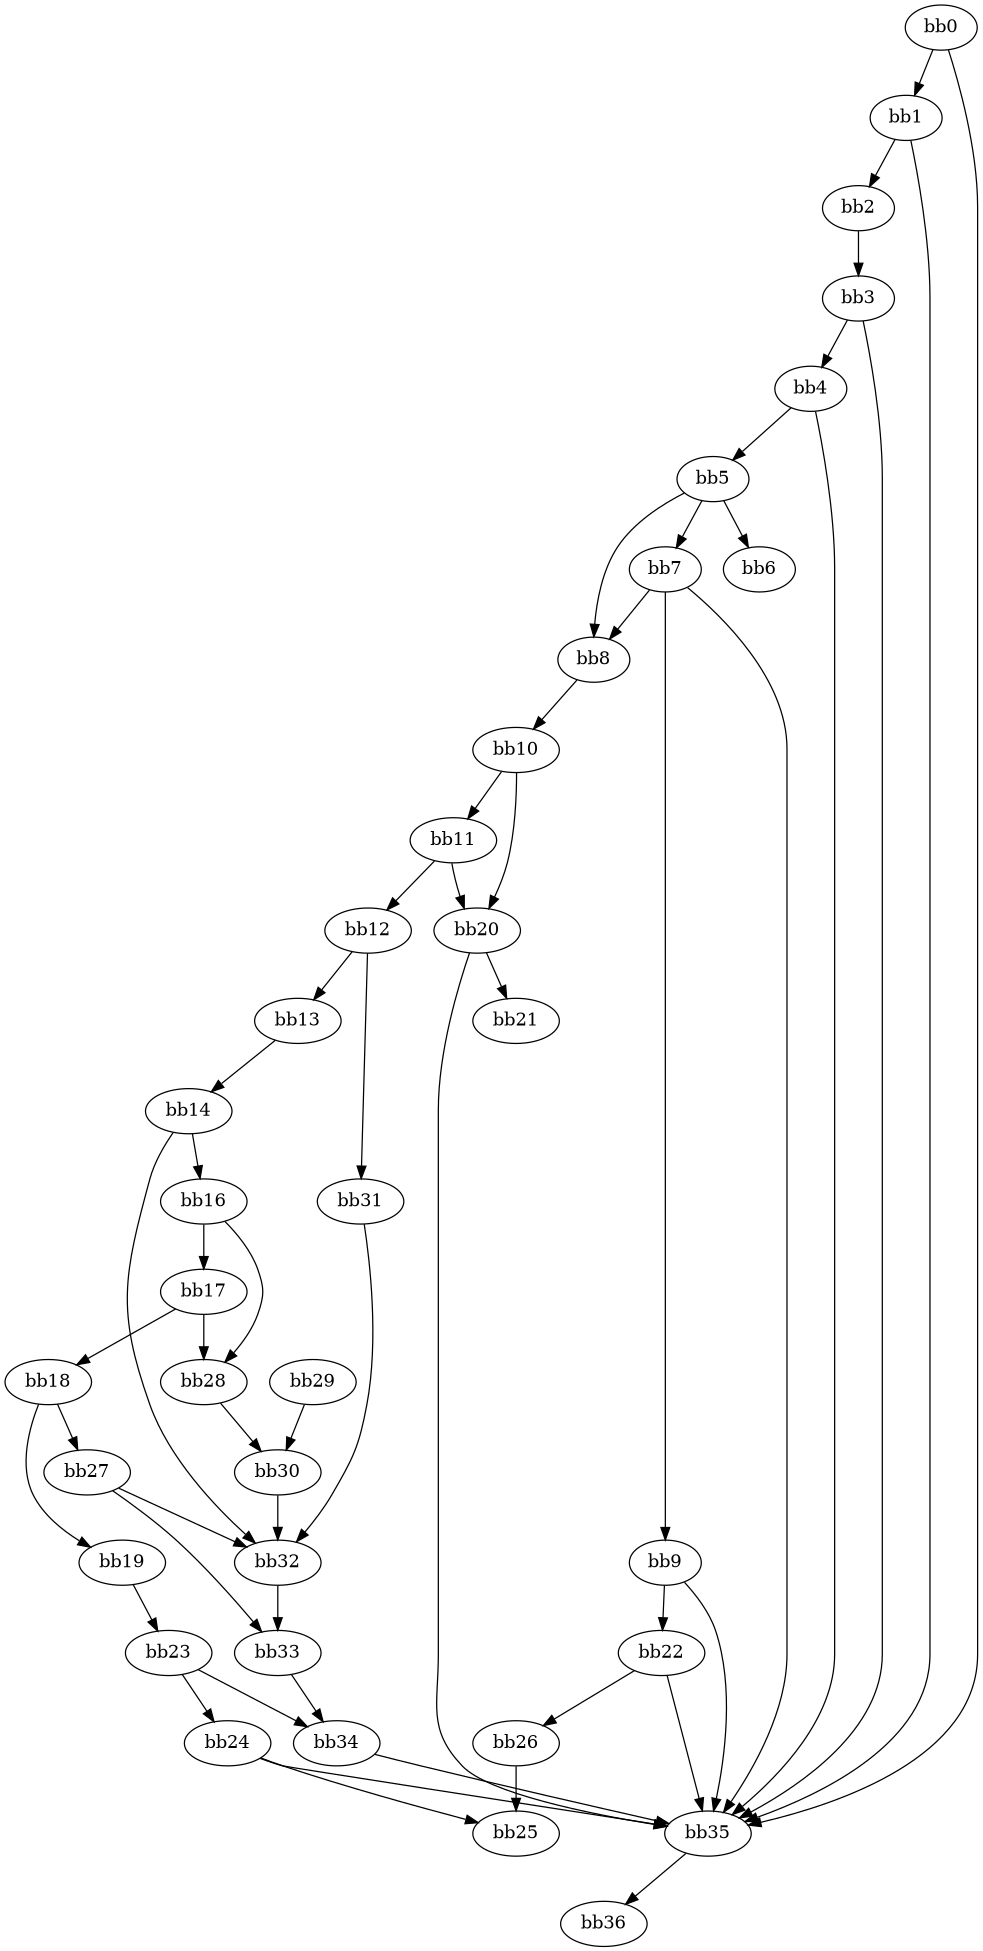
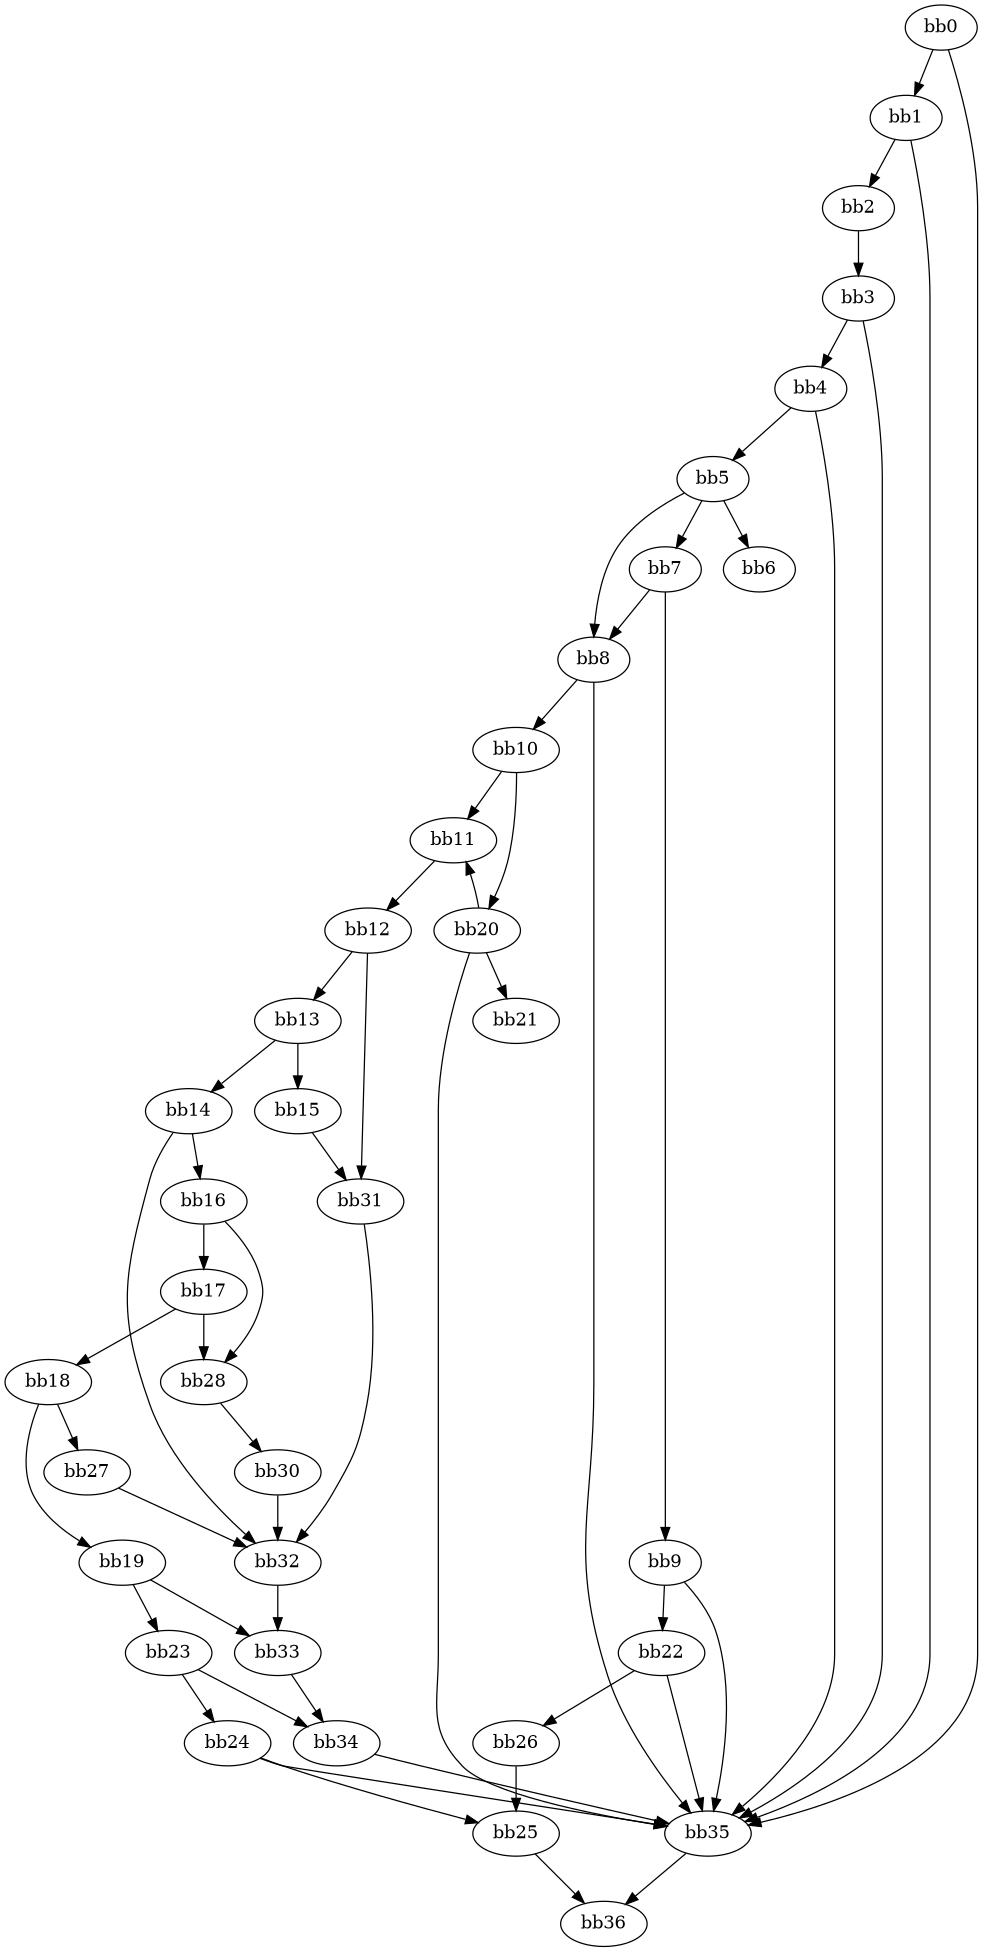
(455, 880) -> (475, 891)
none -> (298, 1111)
(787, 1184) -> (594, 1255)
(313, 1382) -> none
(188, 1551) -> (194, 1605)
none -> (555, 1874)
